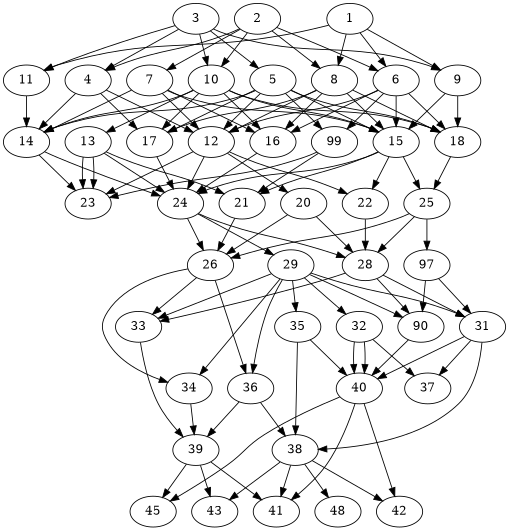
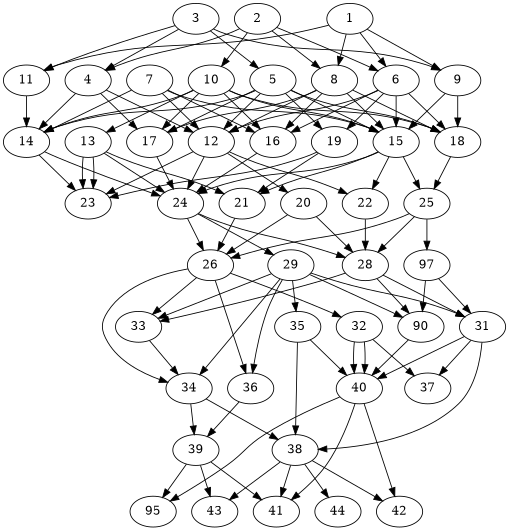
(203, 45) -> none
(198, 53) -> none
(335, 142) -> (335, 142)
(322, 293) -> (267, 287)
(152, 389) -> (161, 354)
(270, 416) -> (238, 417)
(153, 512) -> (153, 512)
(338, 512) -> (338, 512)
